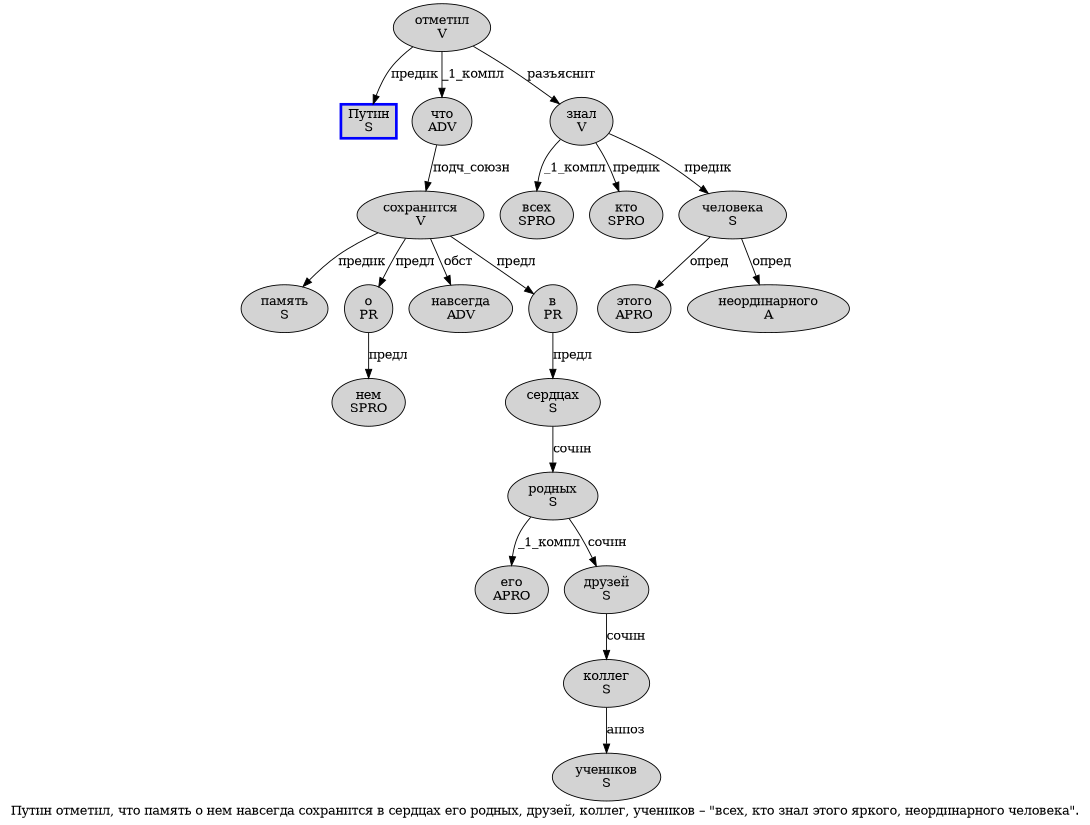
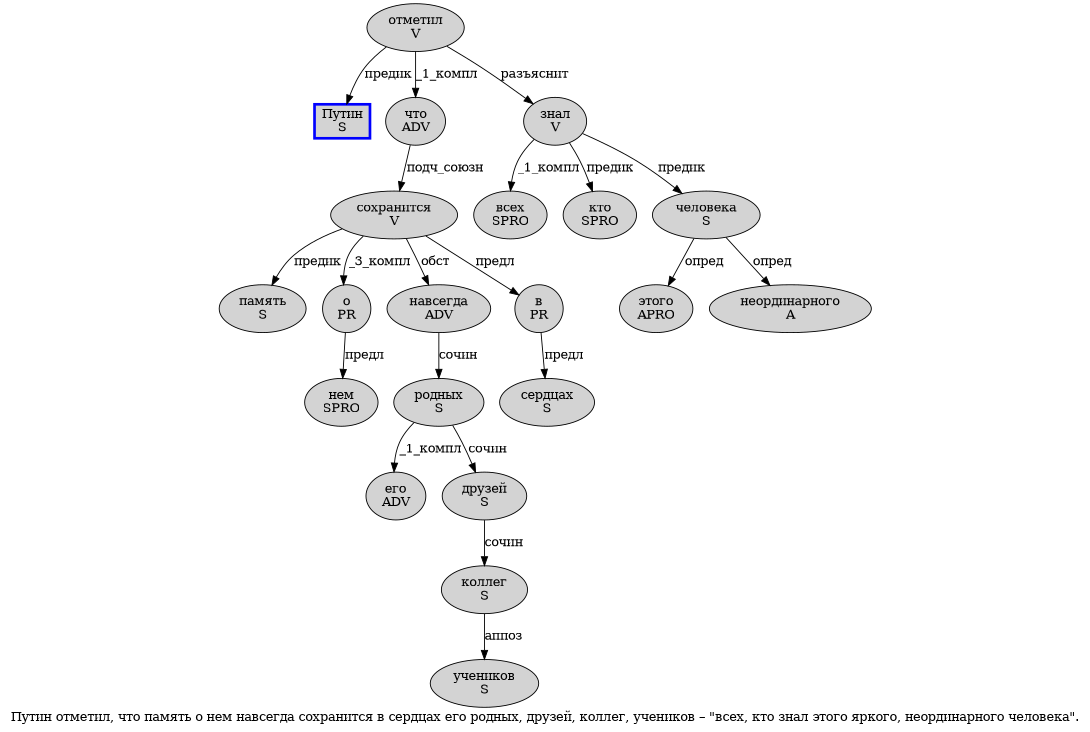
(415, 262) -> (380, 262)
(553, 445) -> (439, 351)
(512, 590) -> (396, 496)
